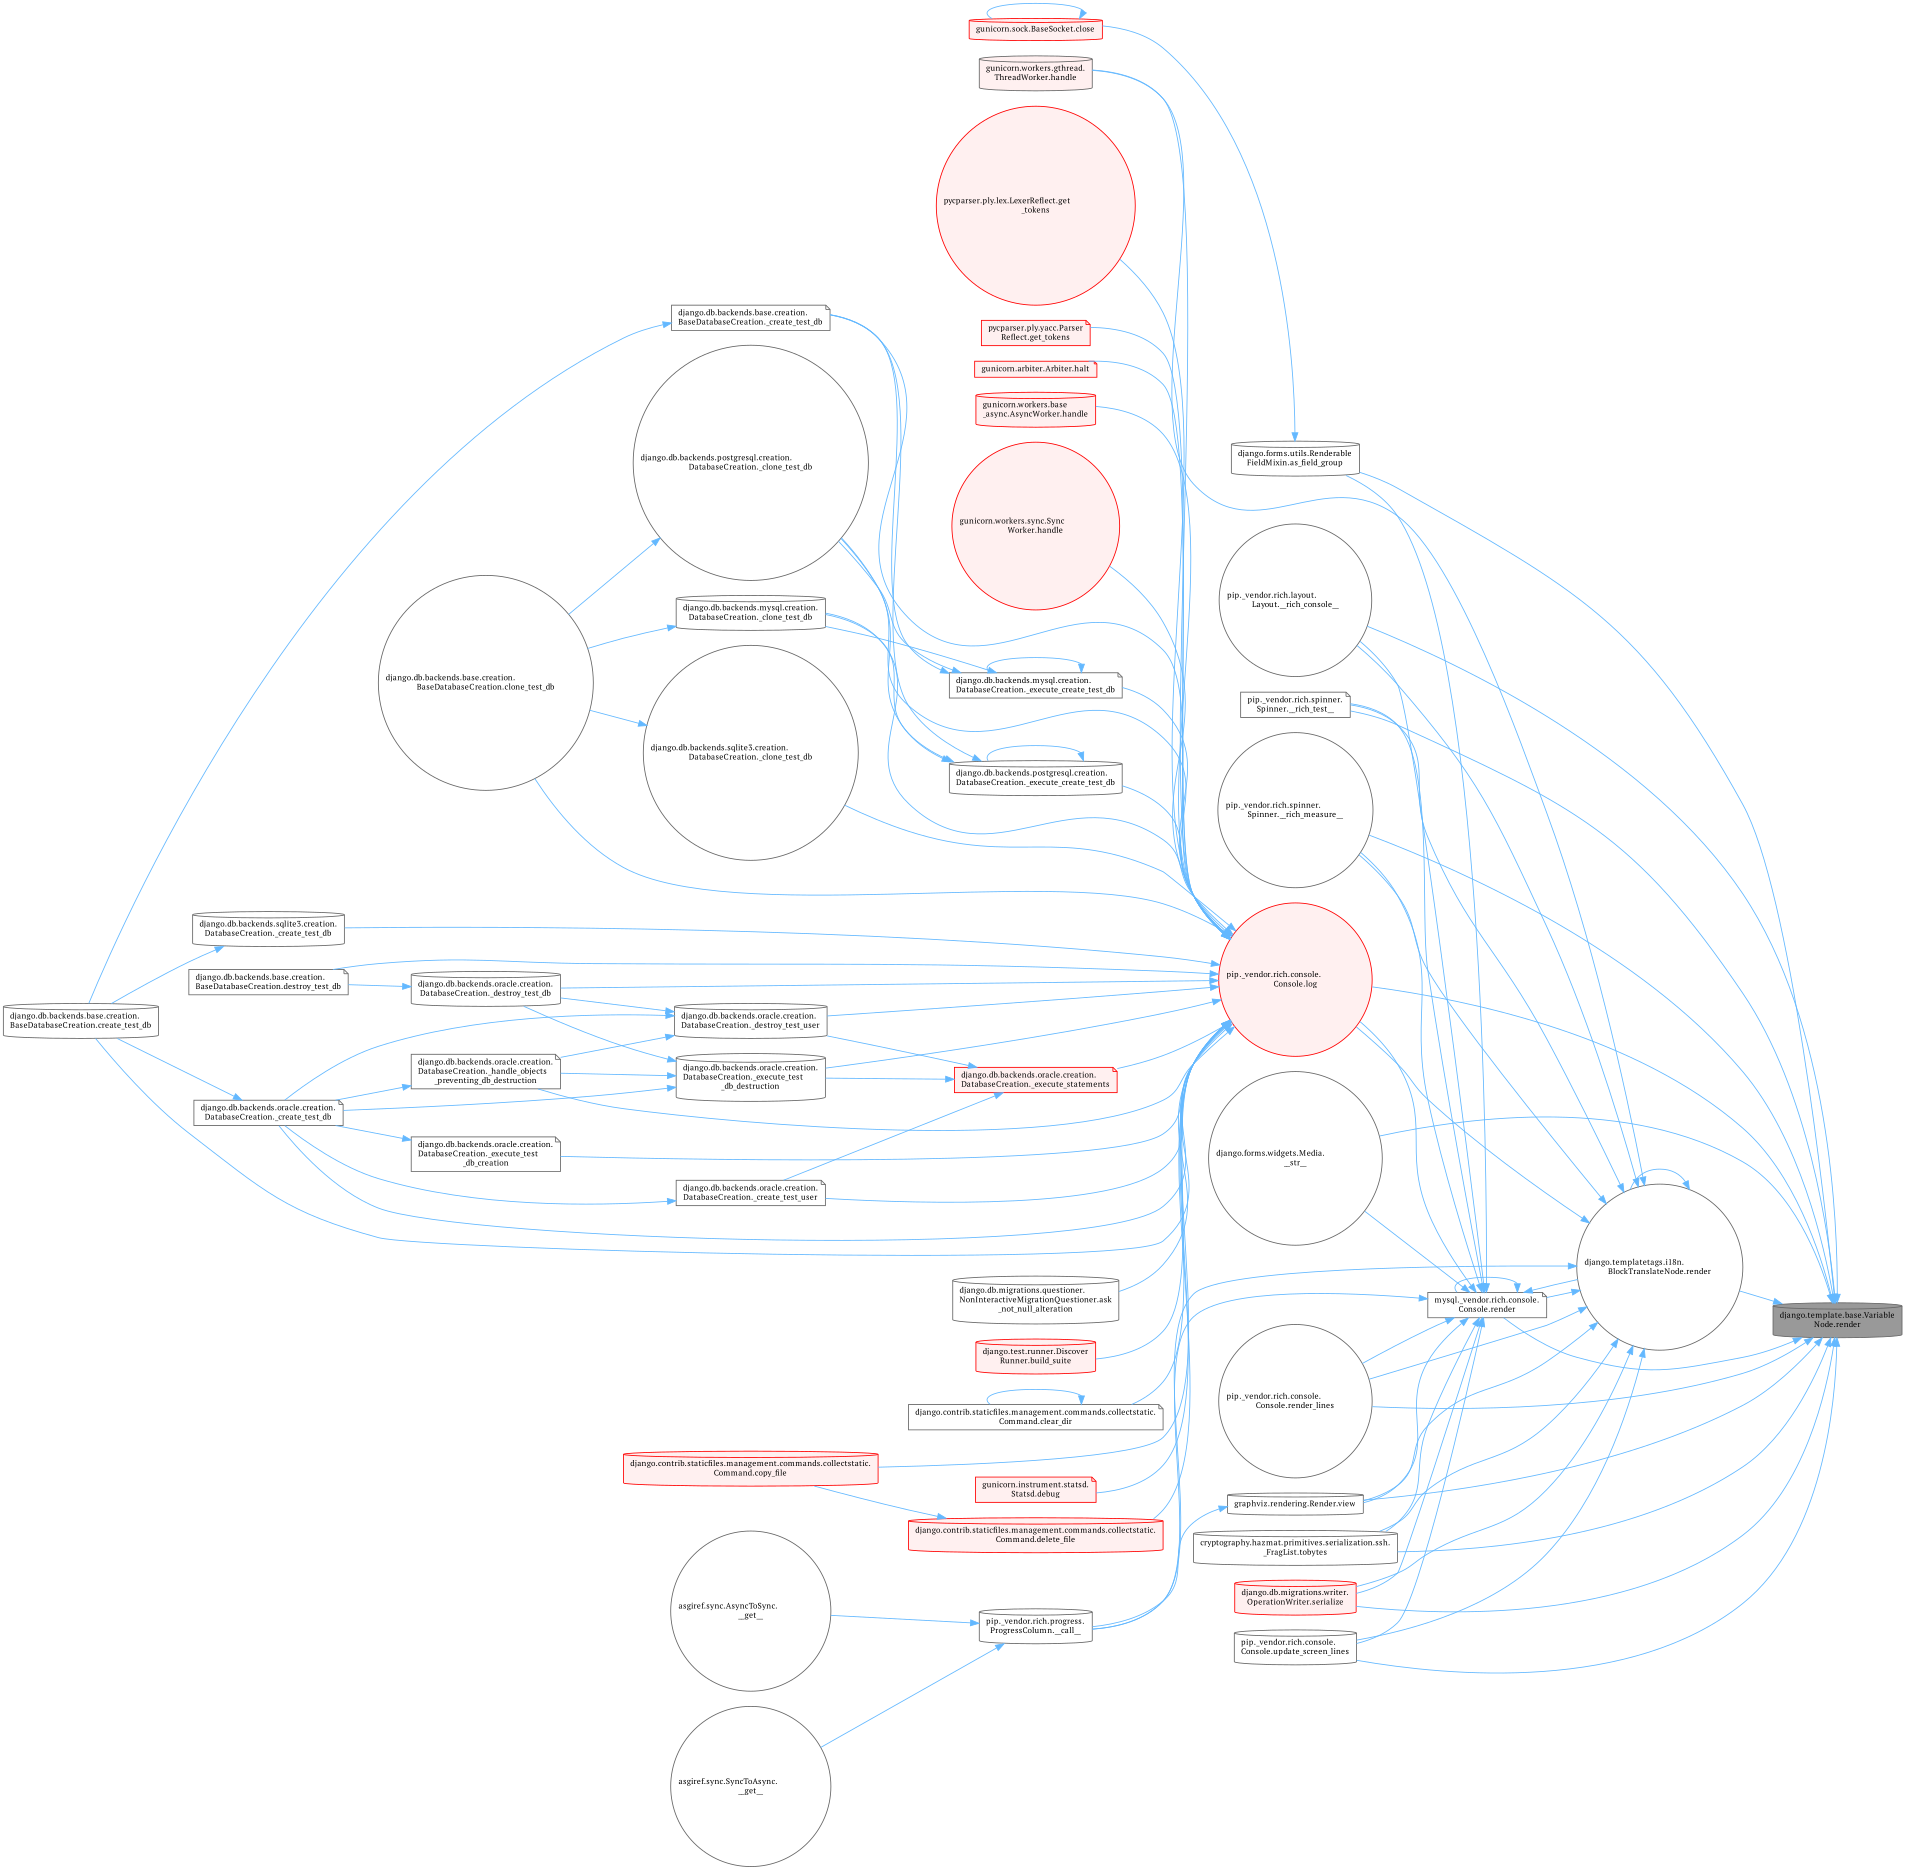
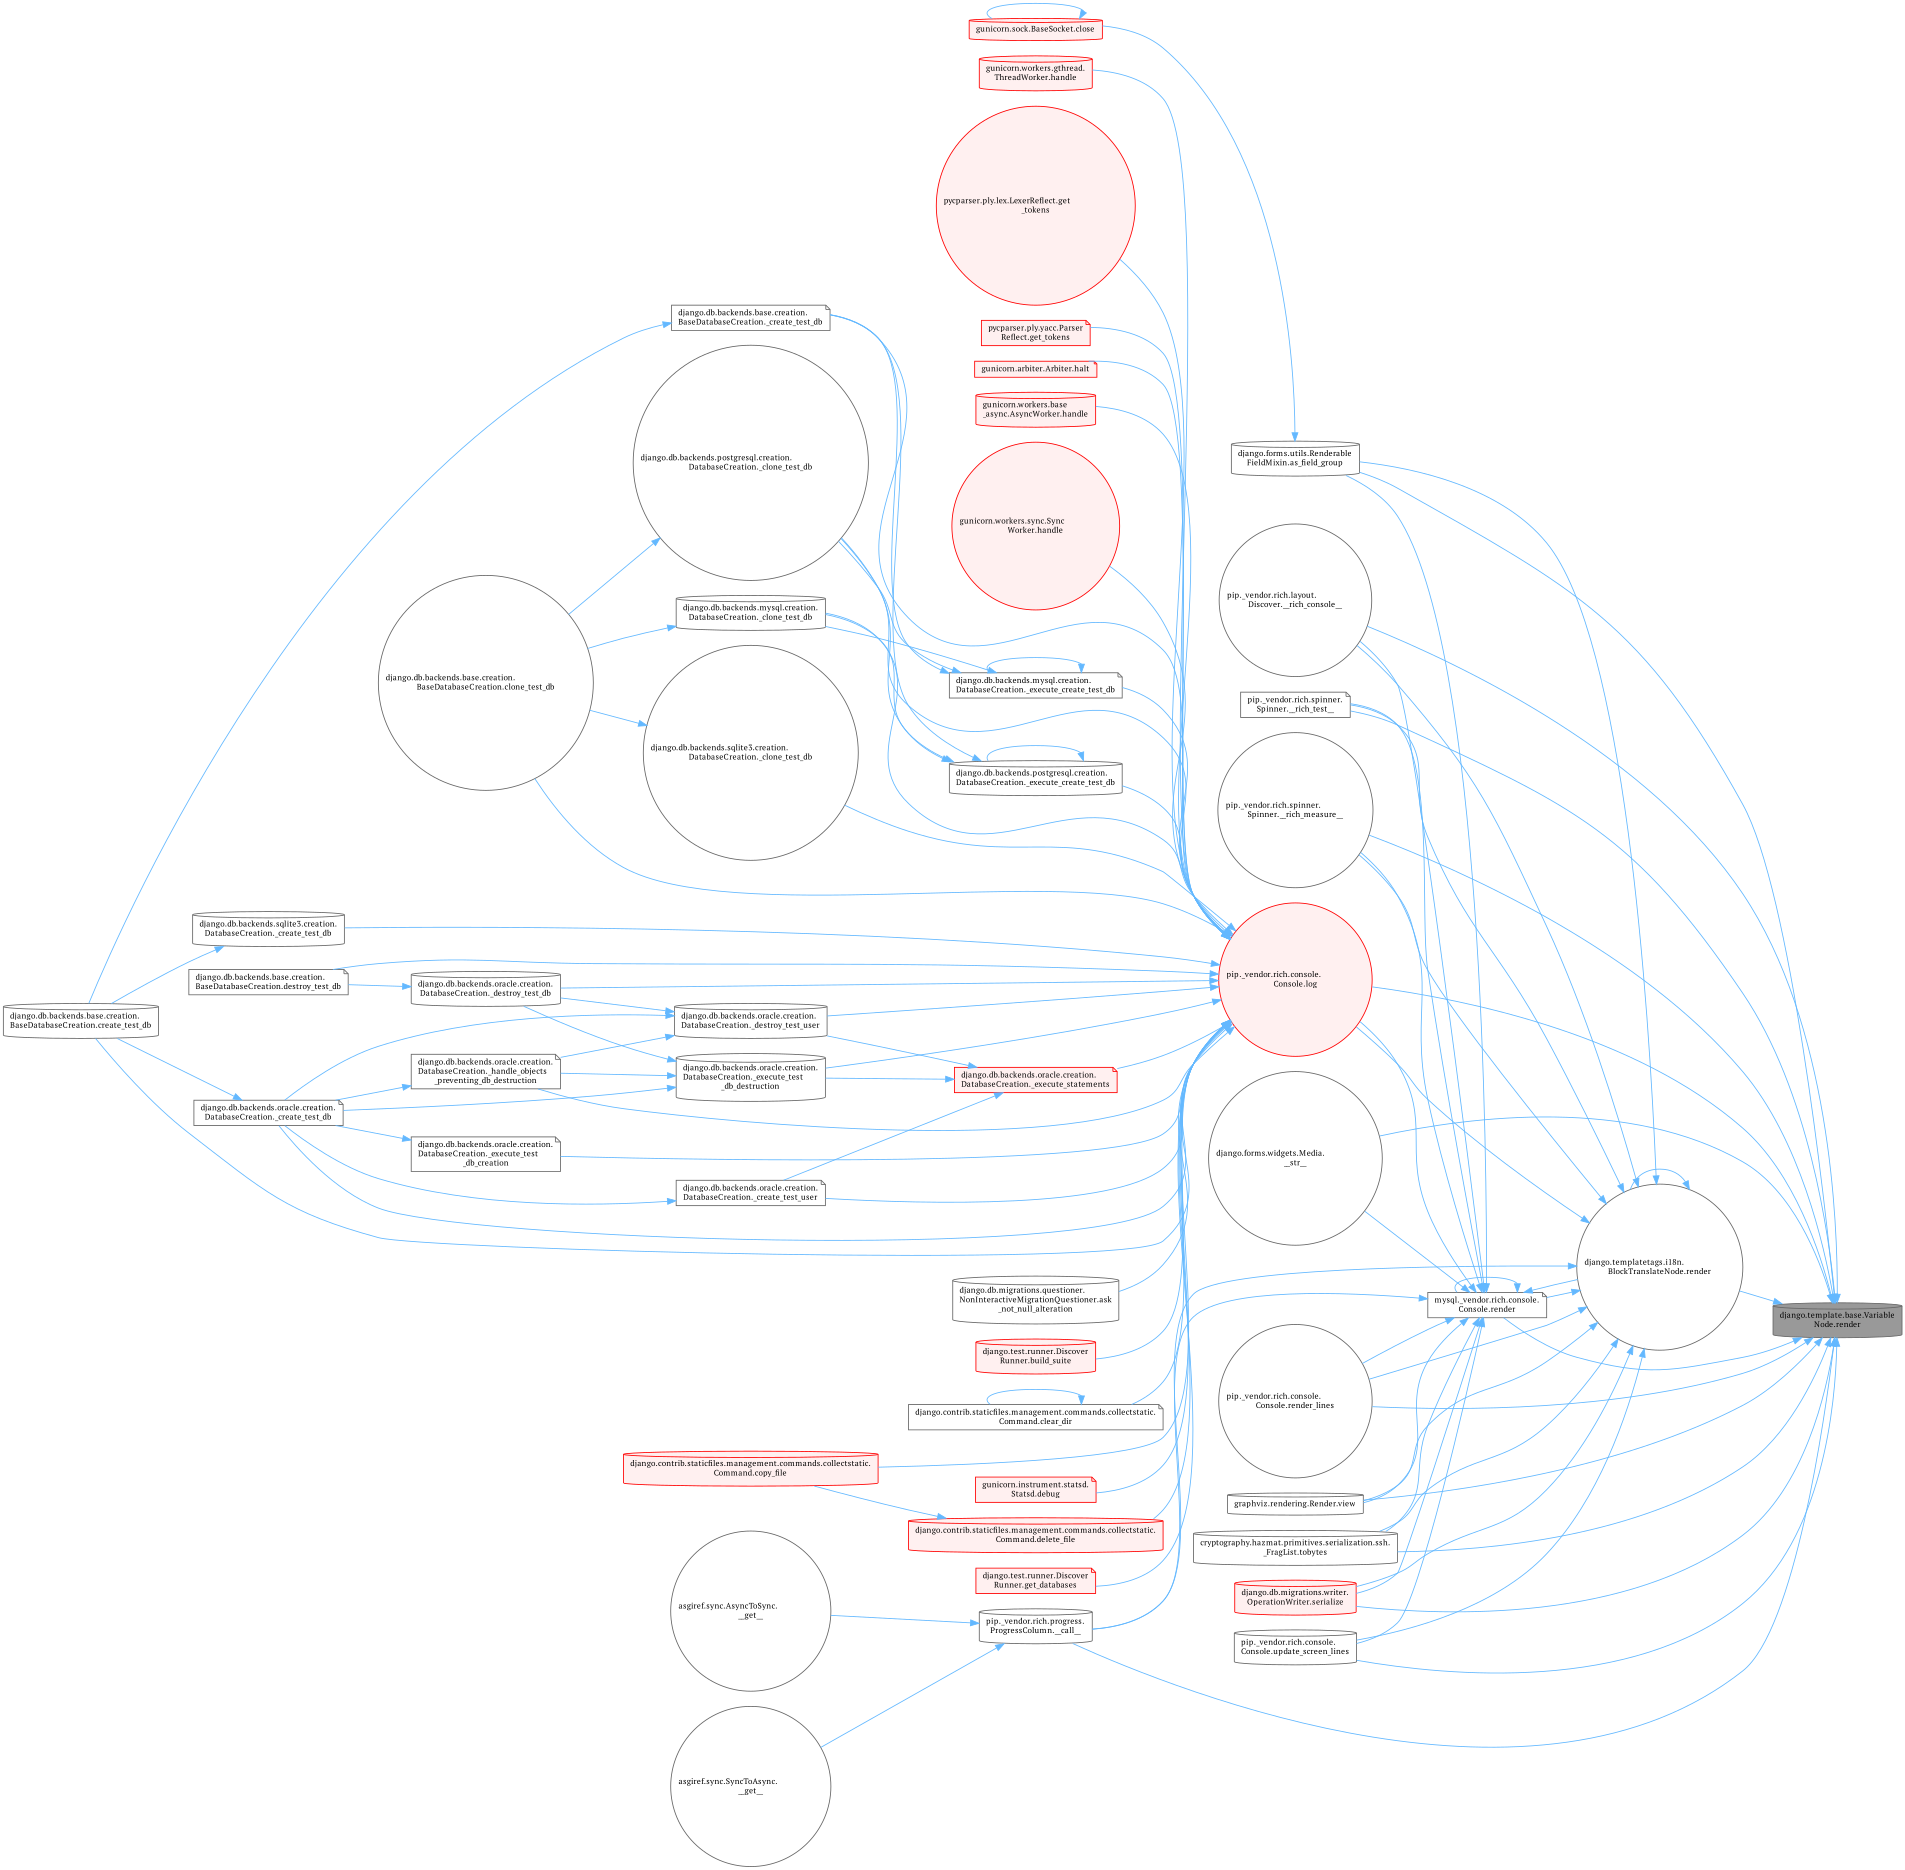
(1036, 73) -> (1036, 73)
(1429, 551) -> (1615, 750)
(1295, 600) -> (1295, 600)
none -> (1036, 1581)
(1175, 1585) -> (1578, 1739)
